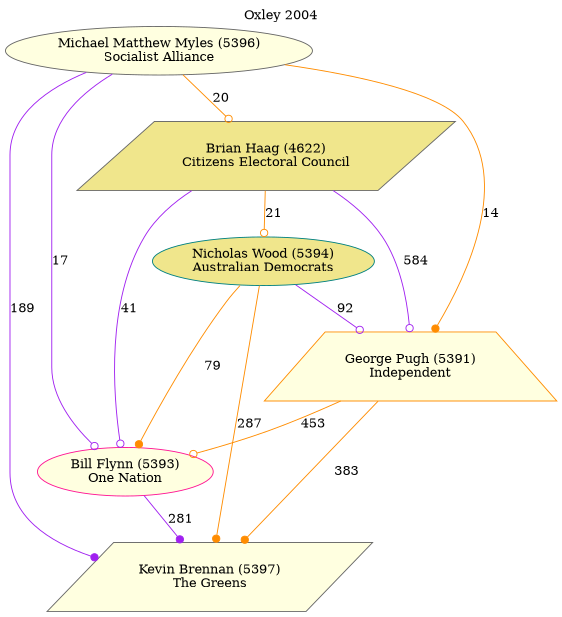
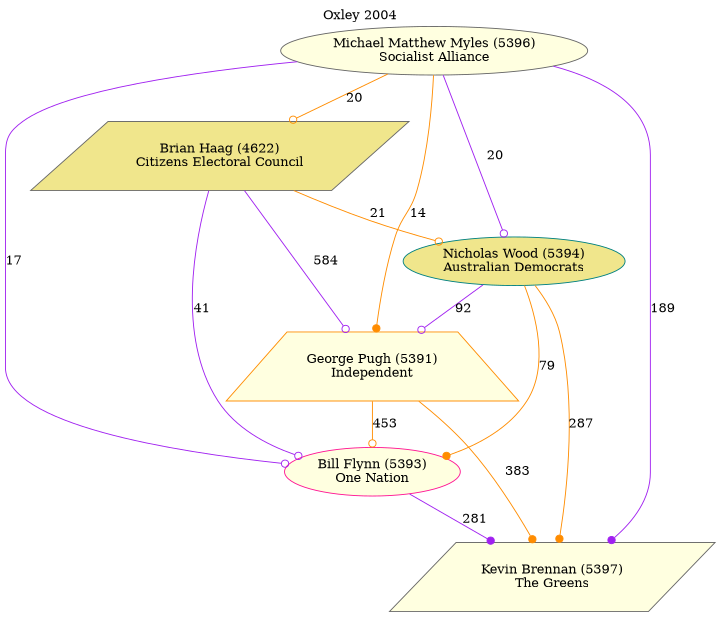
none -> (473, 153)
